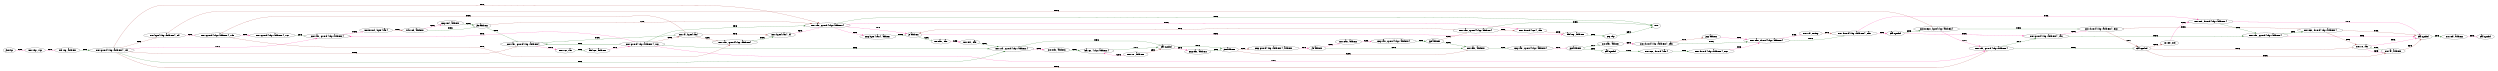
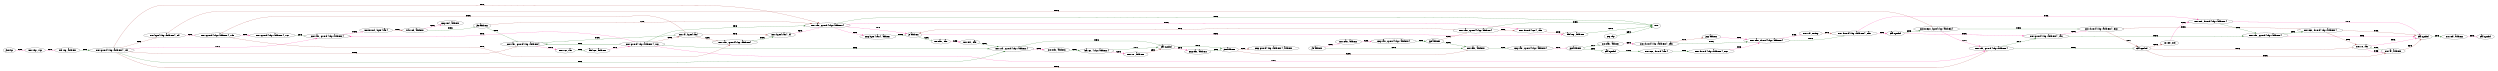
(467, 25) -> none
(1595, 36) -> (1618, 30)
(1303, 48) -> none
(2376, 51) -> (2376, 51)
(1115, 56) -> (1117, 53)
